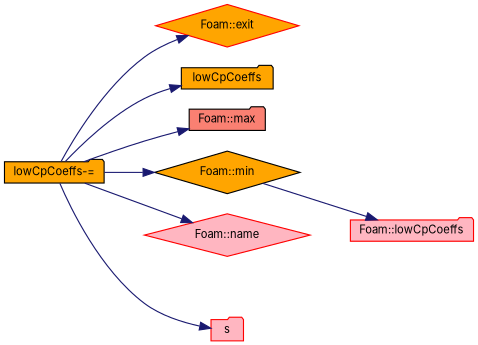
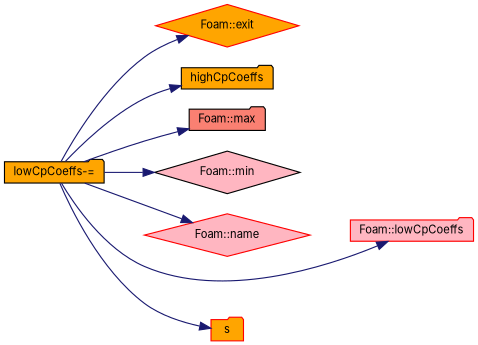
(227, 78) -> (227, 78)
(227, 172) -> (227, 172)
(315, 200) -> (203, 280)
(227, 330) -> (227, 330)
